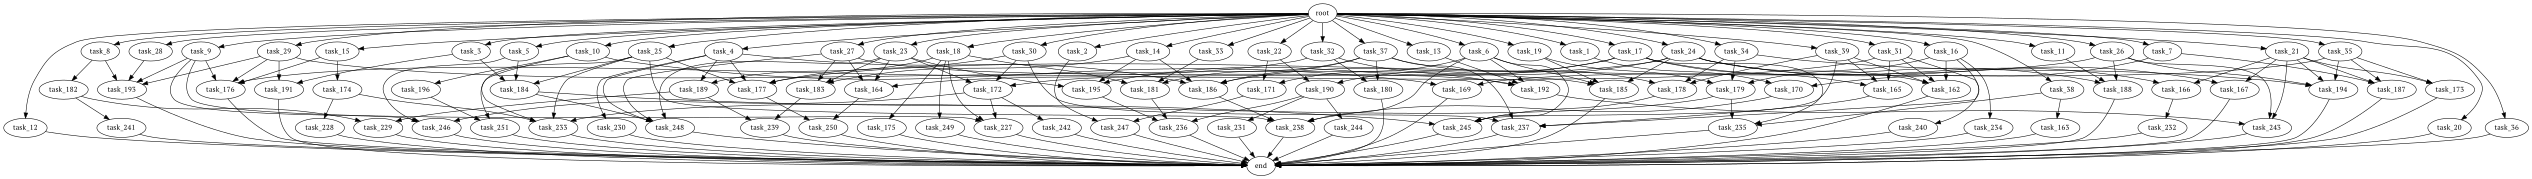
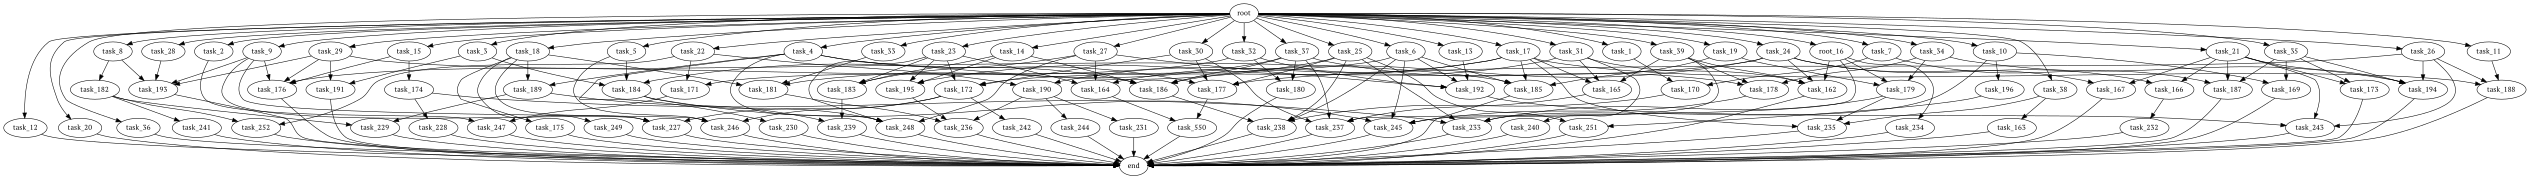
(1946, 51) -> (1831, 51)
(1657, 66) -> (1523, 68)
none -> (256, 128)
(823, 128) -> (1192, 128)
